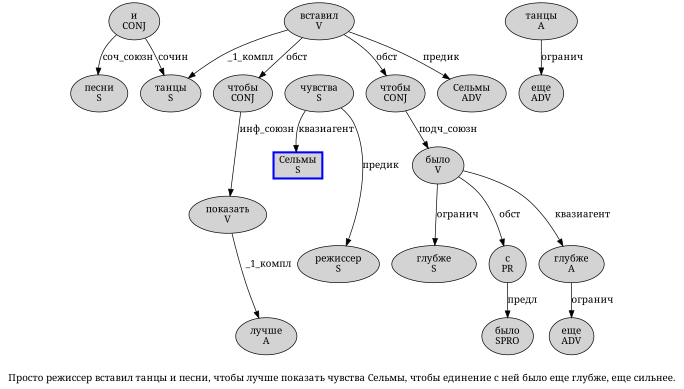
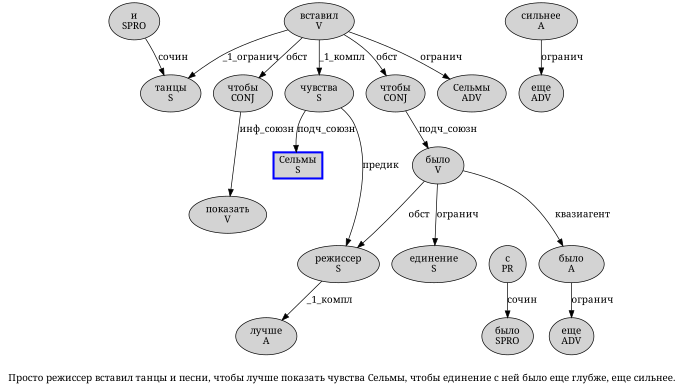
(134, 21) -> (134, 21)
(541, 21) -> (541, 21)
none -> (319, 54)
(251, 57) -> (251, 57)
(441, 57) -> (441, 57)
(99, 93) -> none
(326, 129) -> (326, 129)
(487, 204) -> (394, 213)
(434, 264) -> (434, 264)
(572, 264) -> (572, 264)
(243, 273) -> (305, 298)
(522, 300) -> (522, 300)
